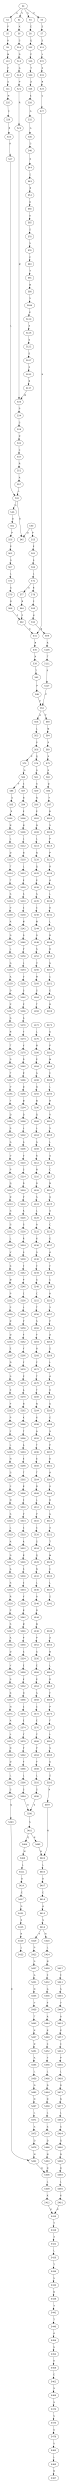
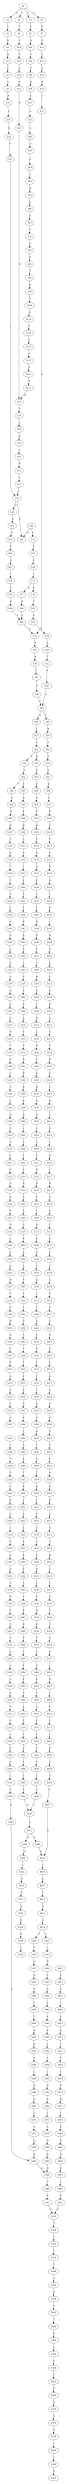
none -> (36, 1017)
none -> (49, 1017)
(10, 1431) -> none
none -> (49, 1617)
